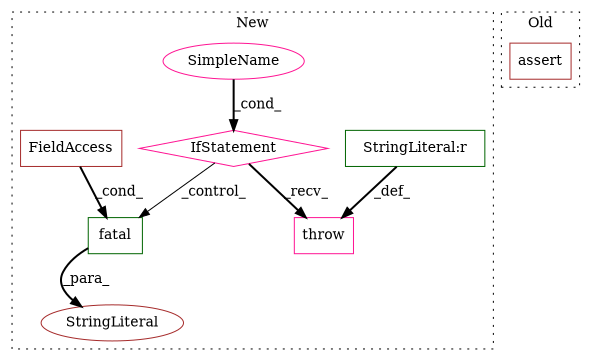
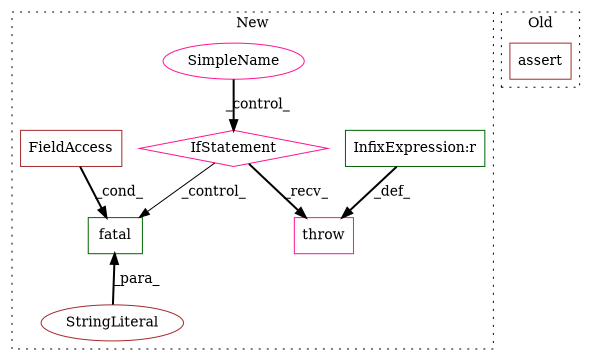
(258, 105) -> (258, 105)
(415, 148) -> (415, 148)
(64, 271) -> (114, 284)
